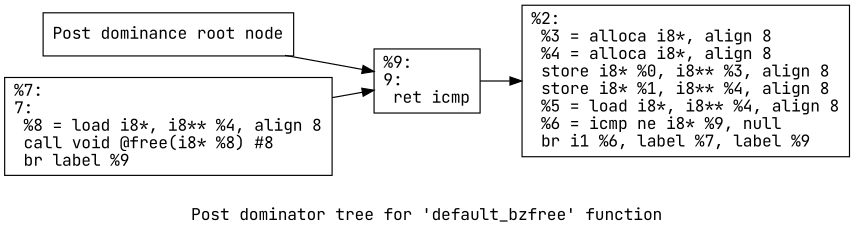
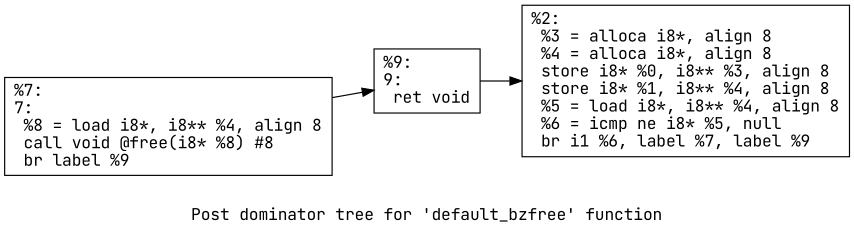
(168, 34) -> none
(427, 98) -> (427, 98)
(657, 124) -> (657, 124)
